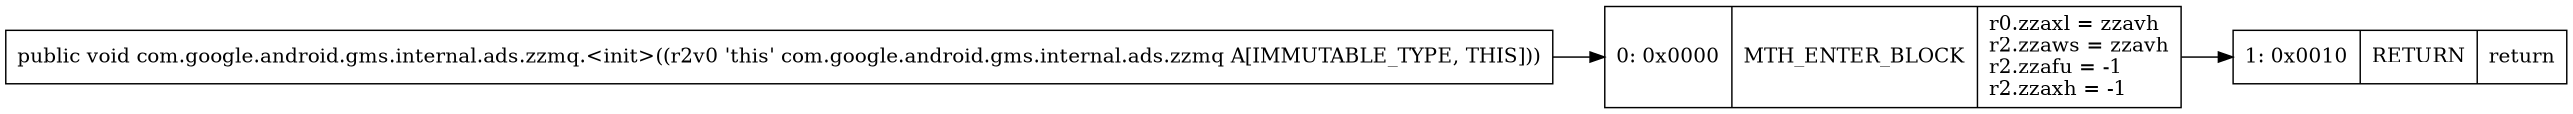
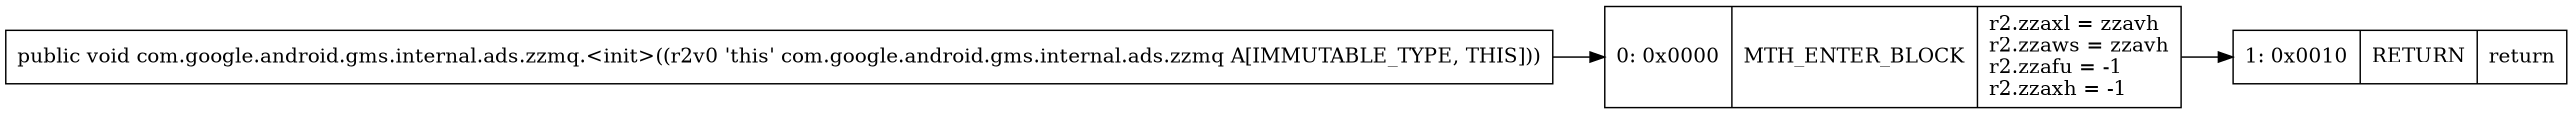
(2074, 24) -> (2074, 24)
